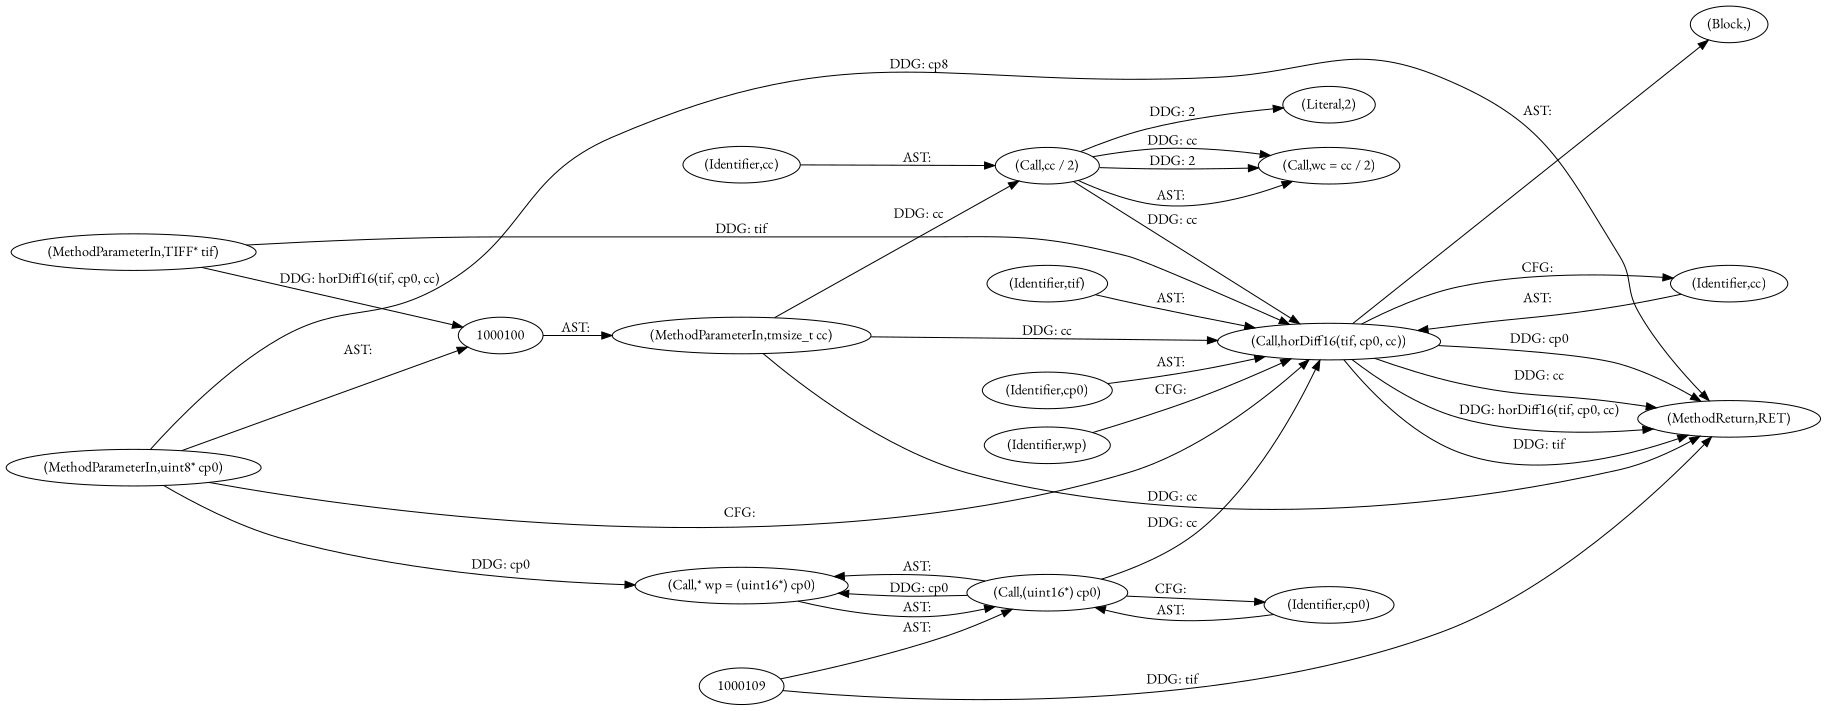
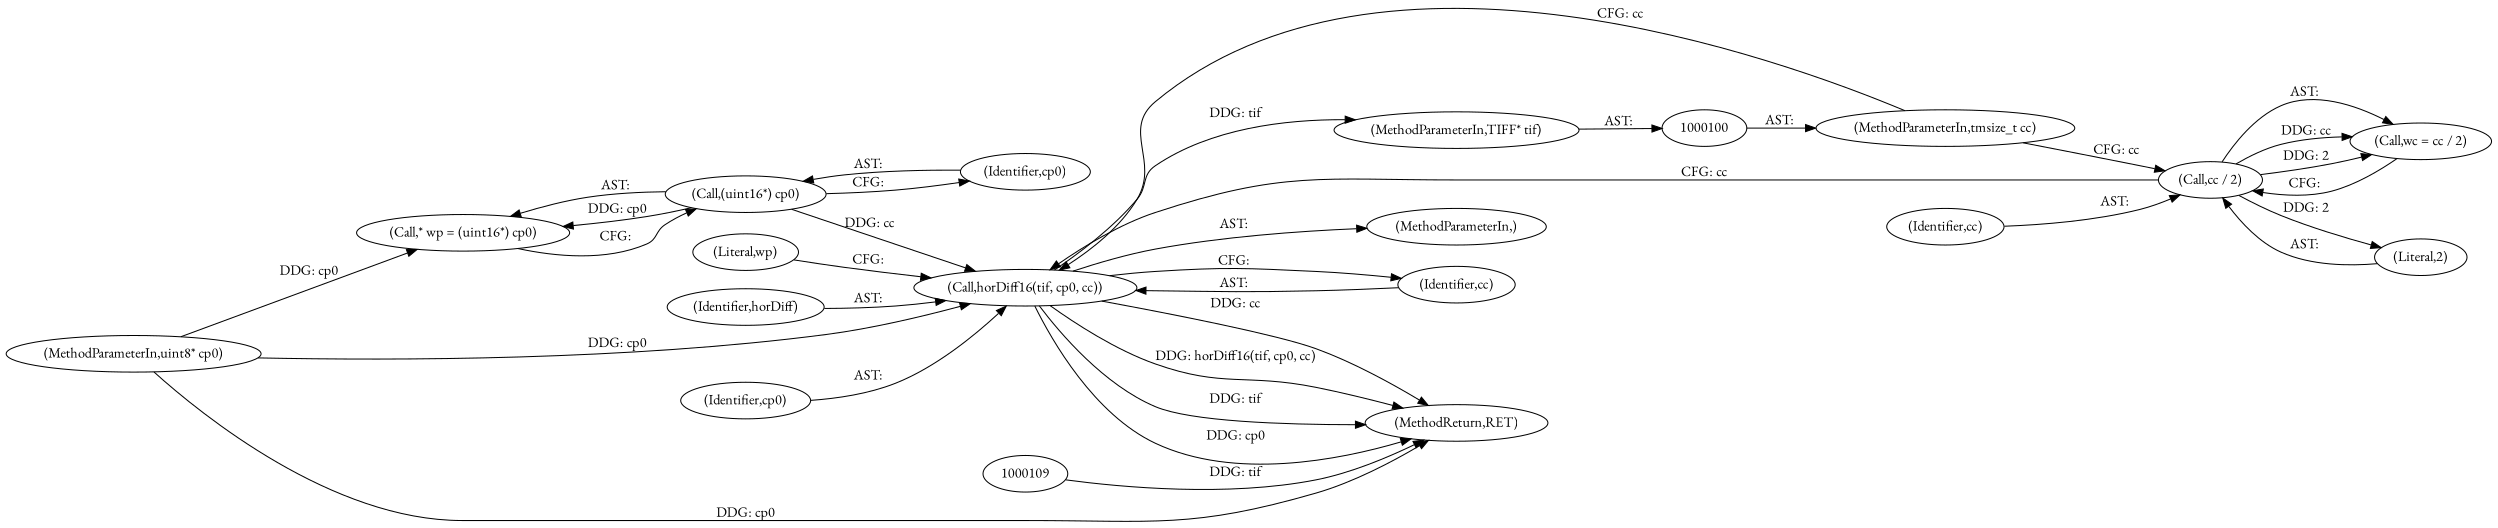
(1729, 24) -> (1457, 227)
(919, 65) -> (746, 513)
none -> (2334, 191)
(919, 214) -> (2117, 150)
(1173, 220) -> (1704, 172)
(771, 237) -> (1177, 153)
none -> (2294, 257)
(360, 279) -> (1620, 121)
(1047, 284) -> (746, 307)
(1047, 331) -> (1620, 14)
(320, 401) -> none
(1047, 445) -> (746, 252)
(1213, 508) -> none
(742, 513) -> (617, 343)
(919, 607) -> (617, 236)
(893, 652) -> none
